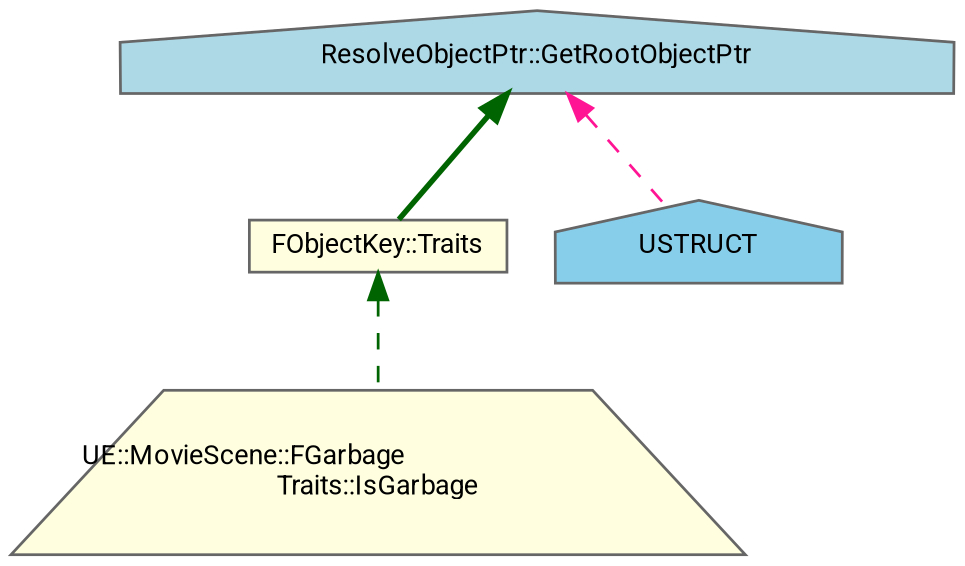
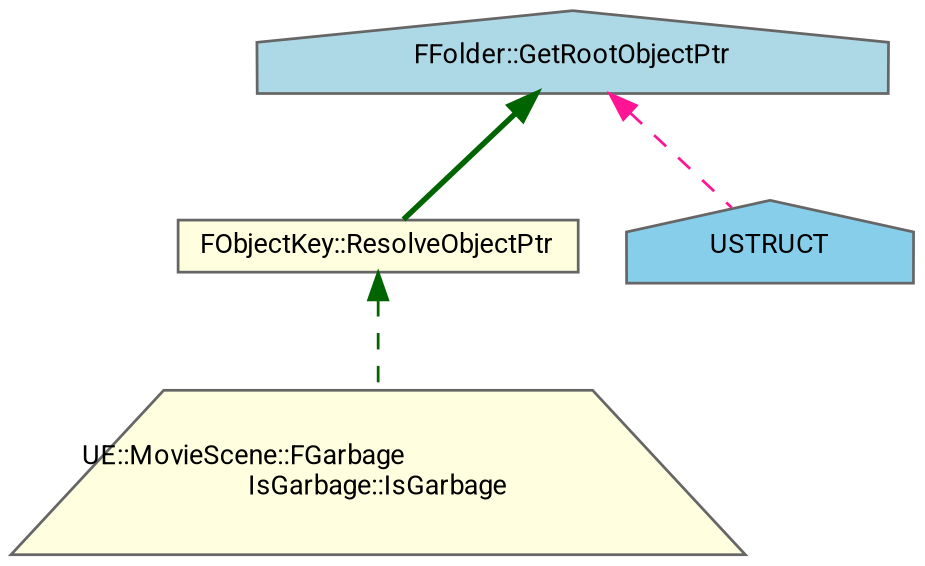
(537, 56) -> (573, 56)
(378, 246) -> (378, 246)
(378, 473) -> (378, 473)
